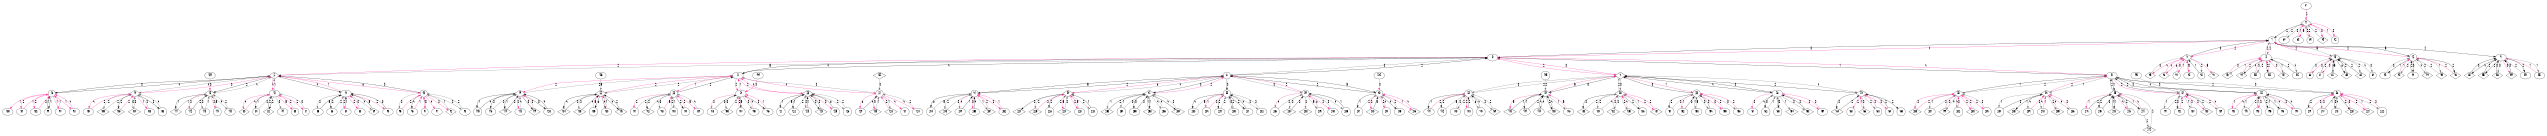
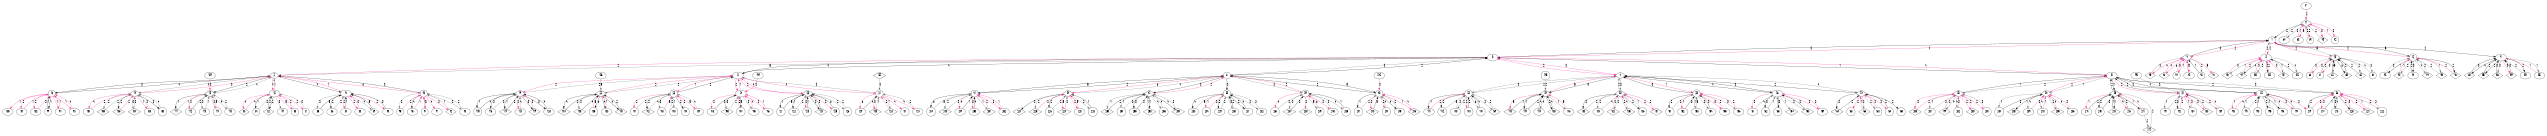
(754, 101) -> (754, 101)
(2260, 101) -> (2287, 99)
